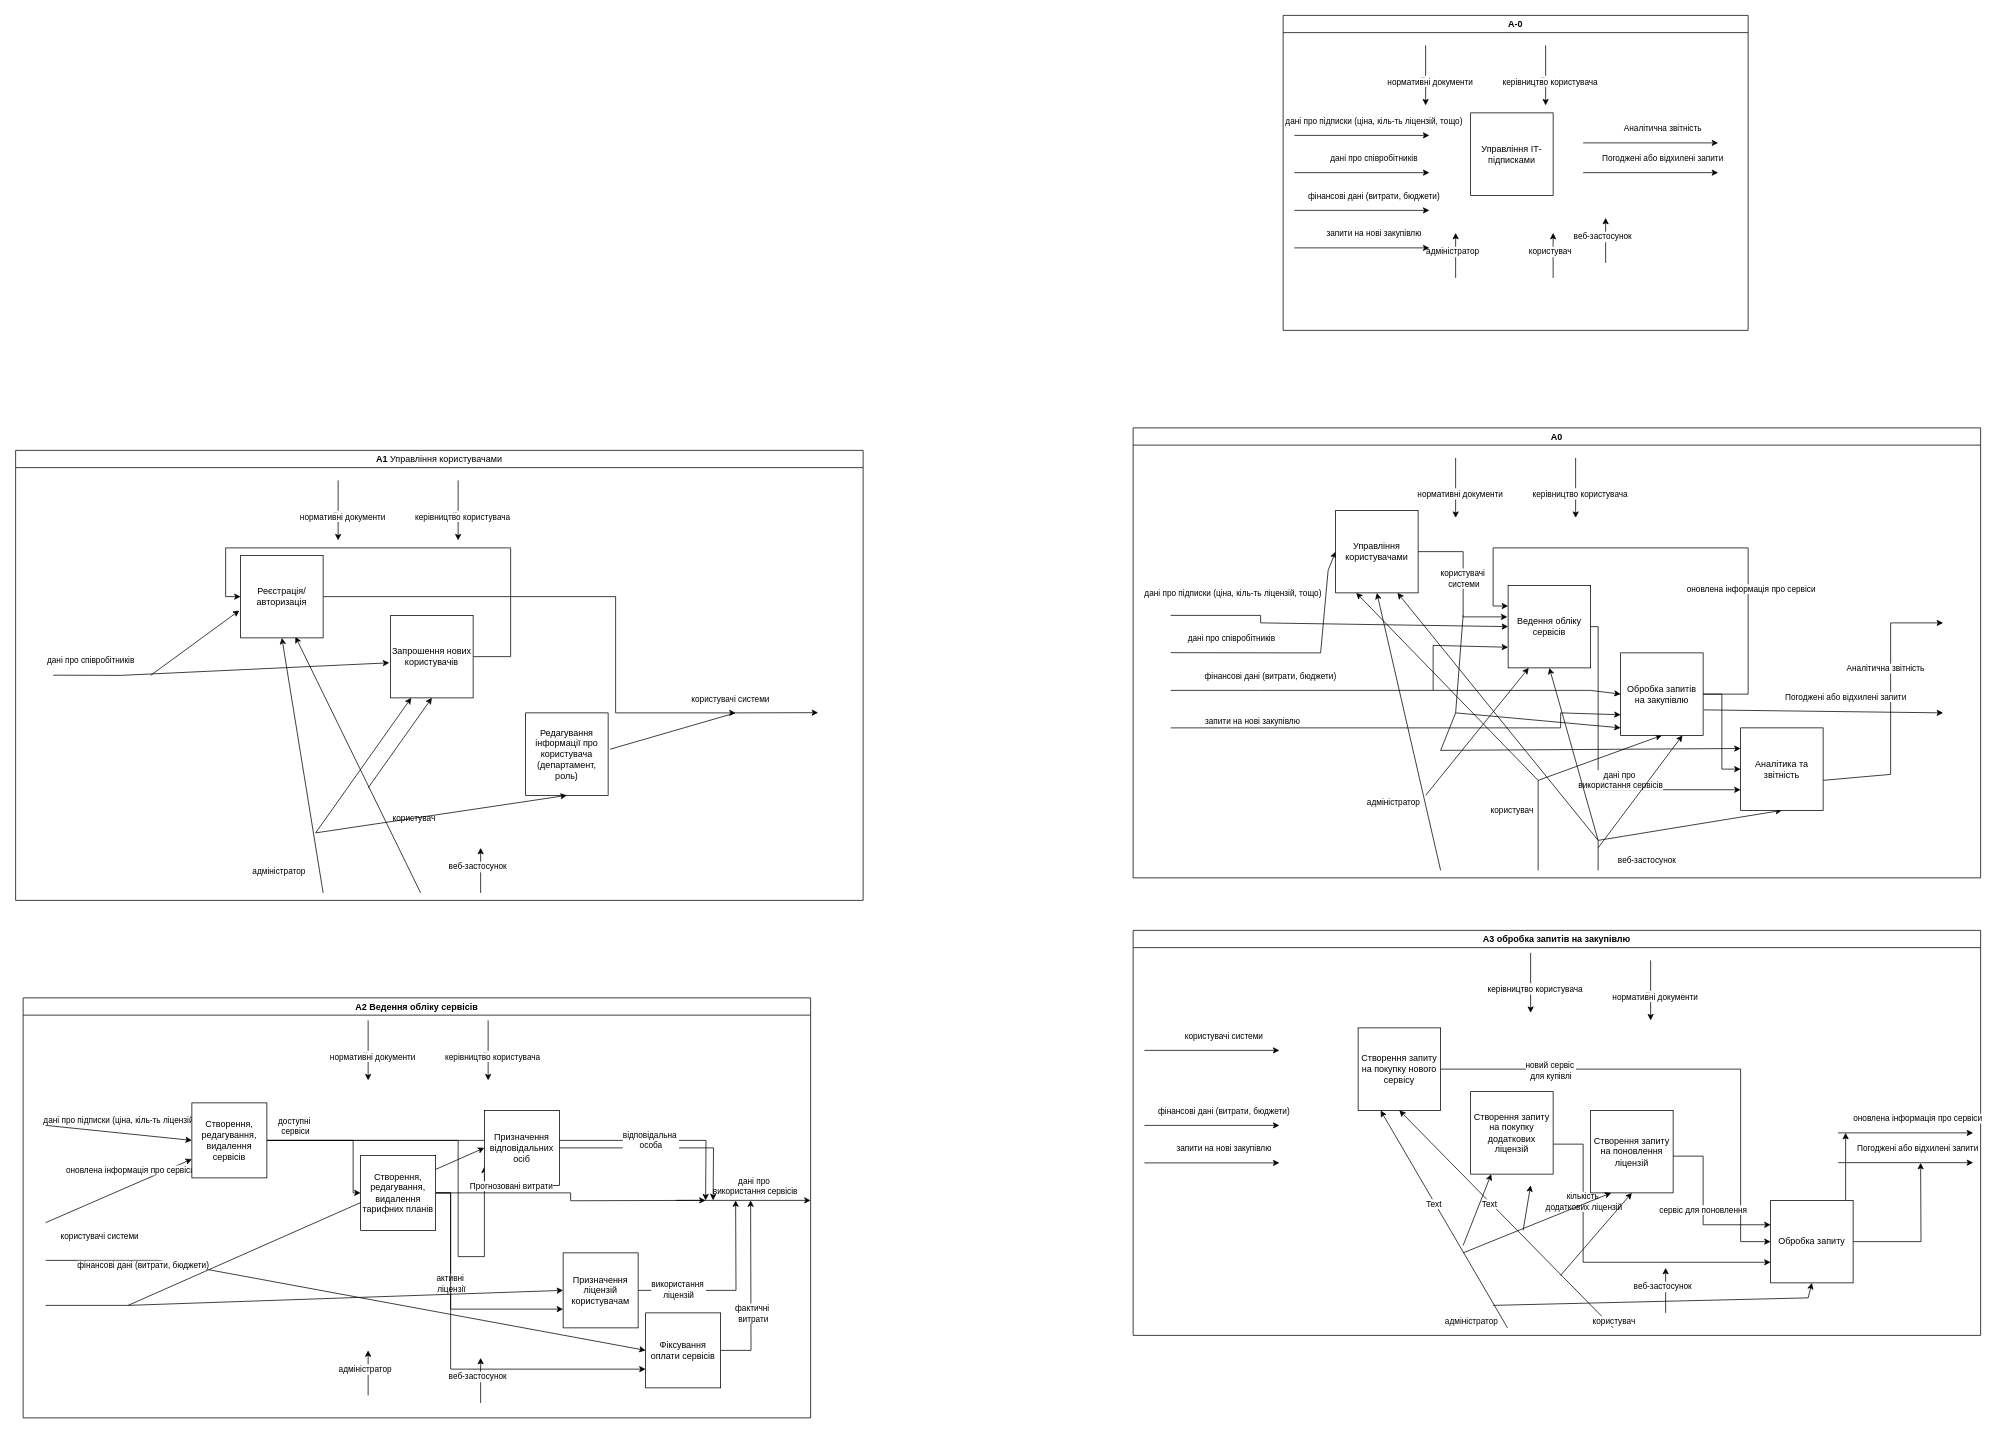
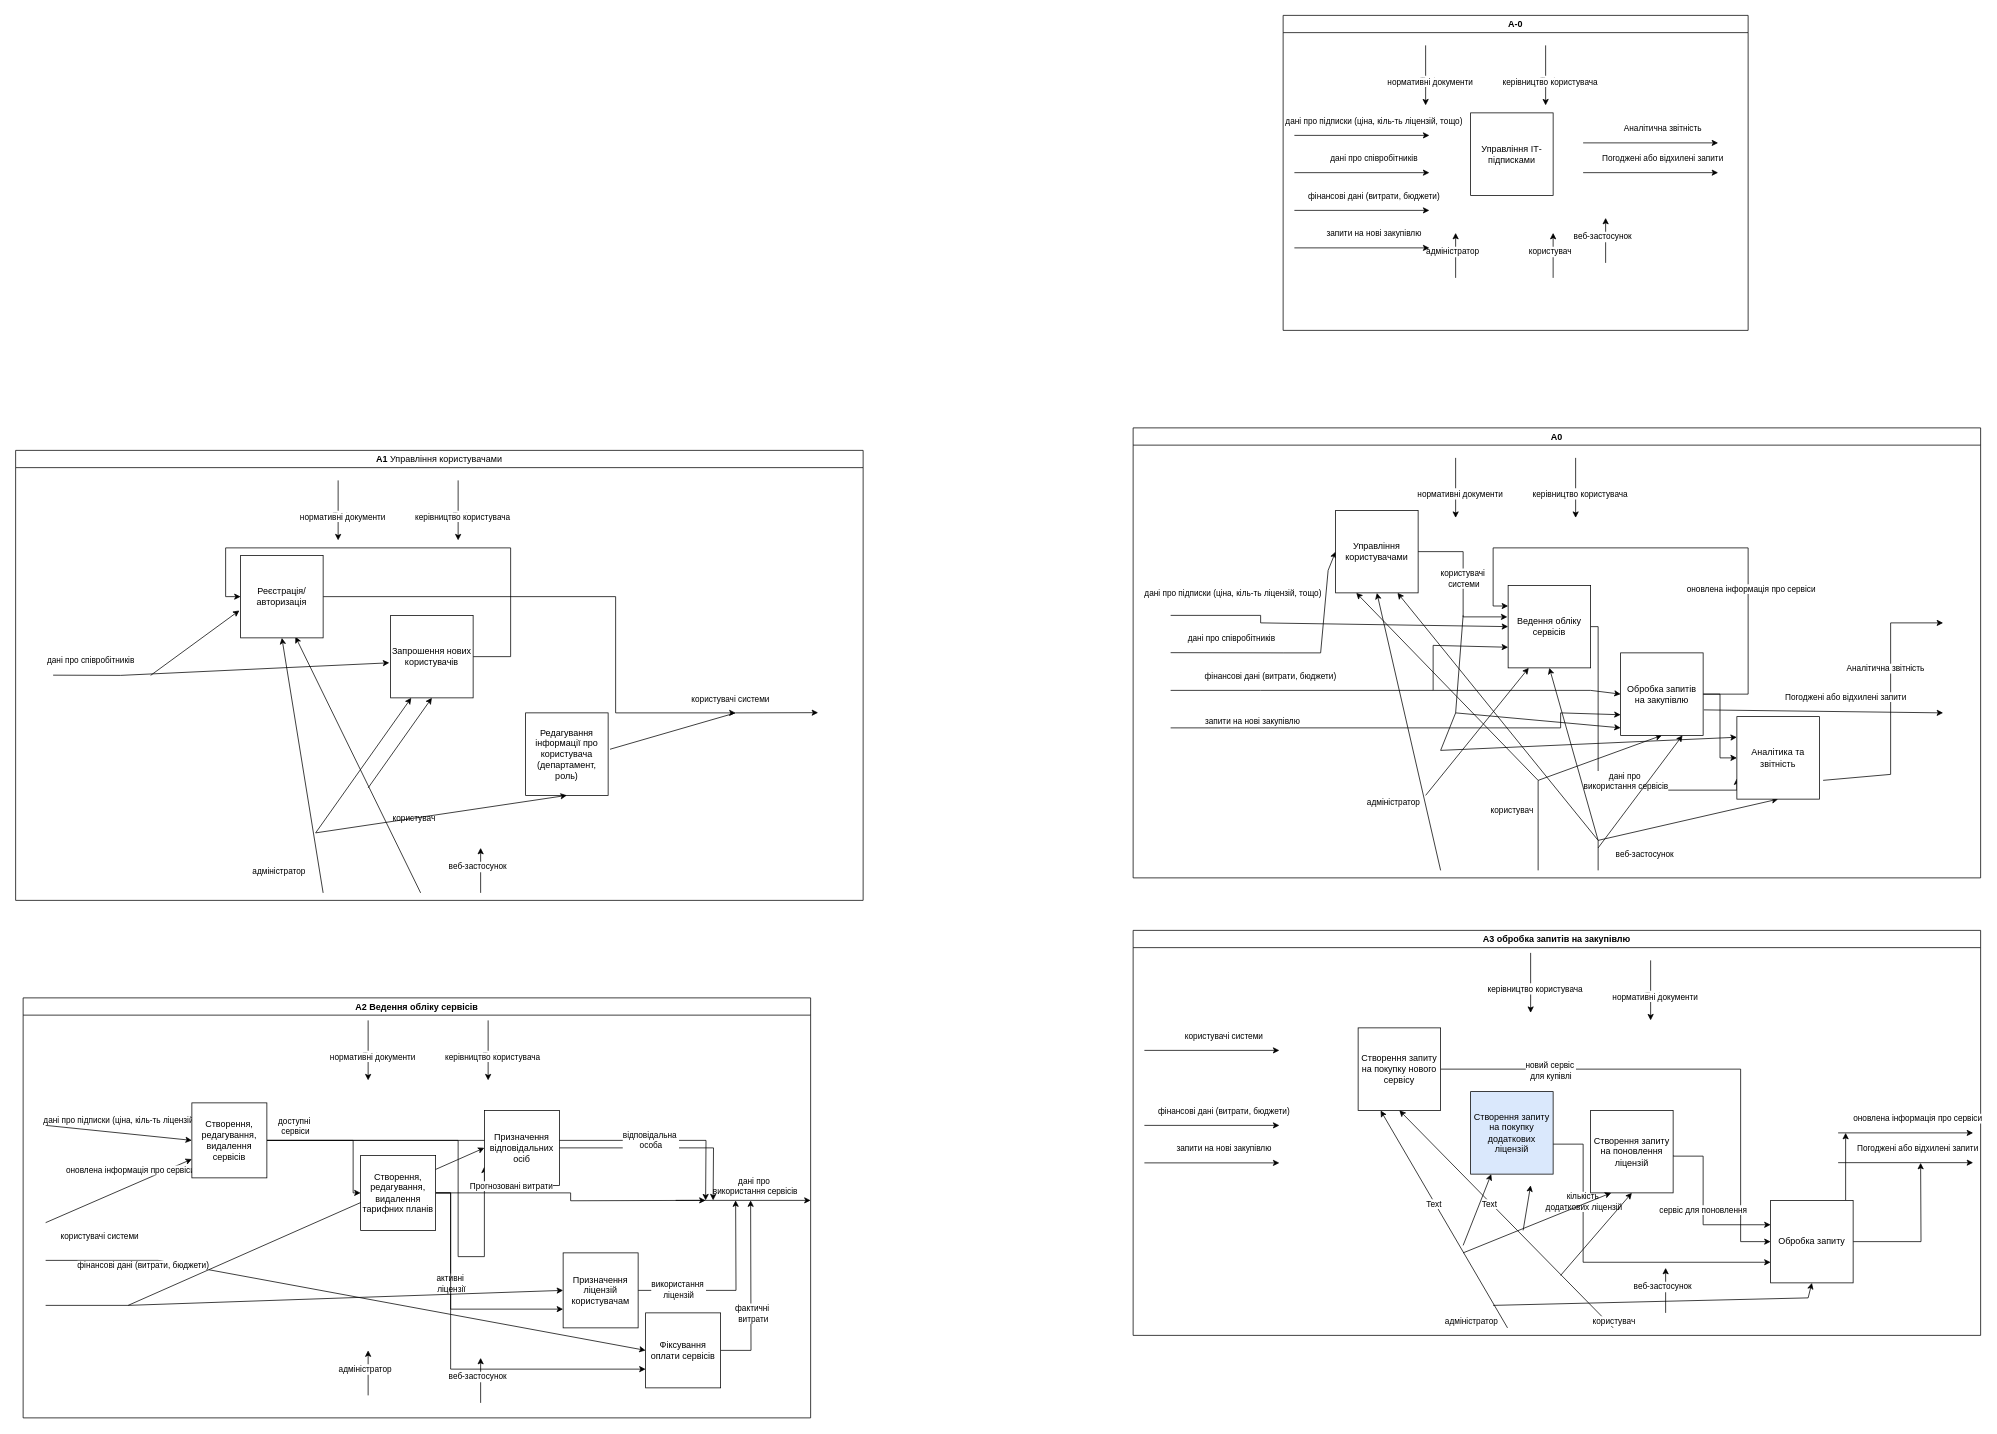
(1782, 769) -> (1778, 758)
(1512, 1133) -> (1512, 1133)
